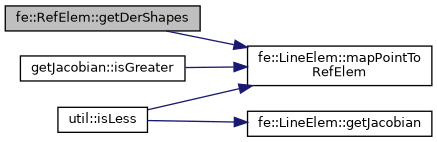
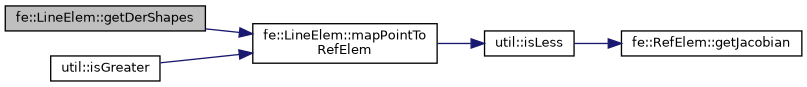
(103, 18) -> (105, 18)
(103, 68) -> (105, 68)
(193, 99) -> (454, 43)
(340, 124) -> (712, 43)
